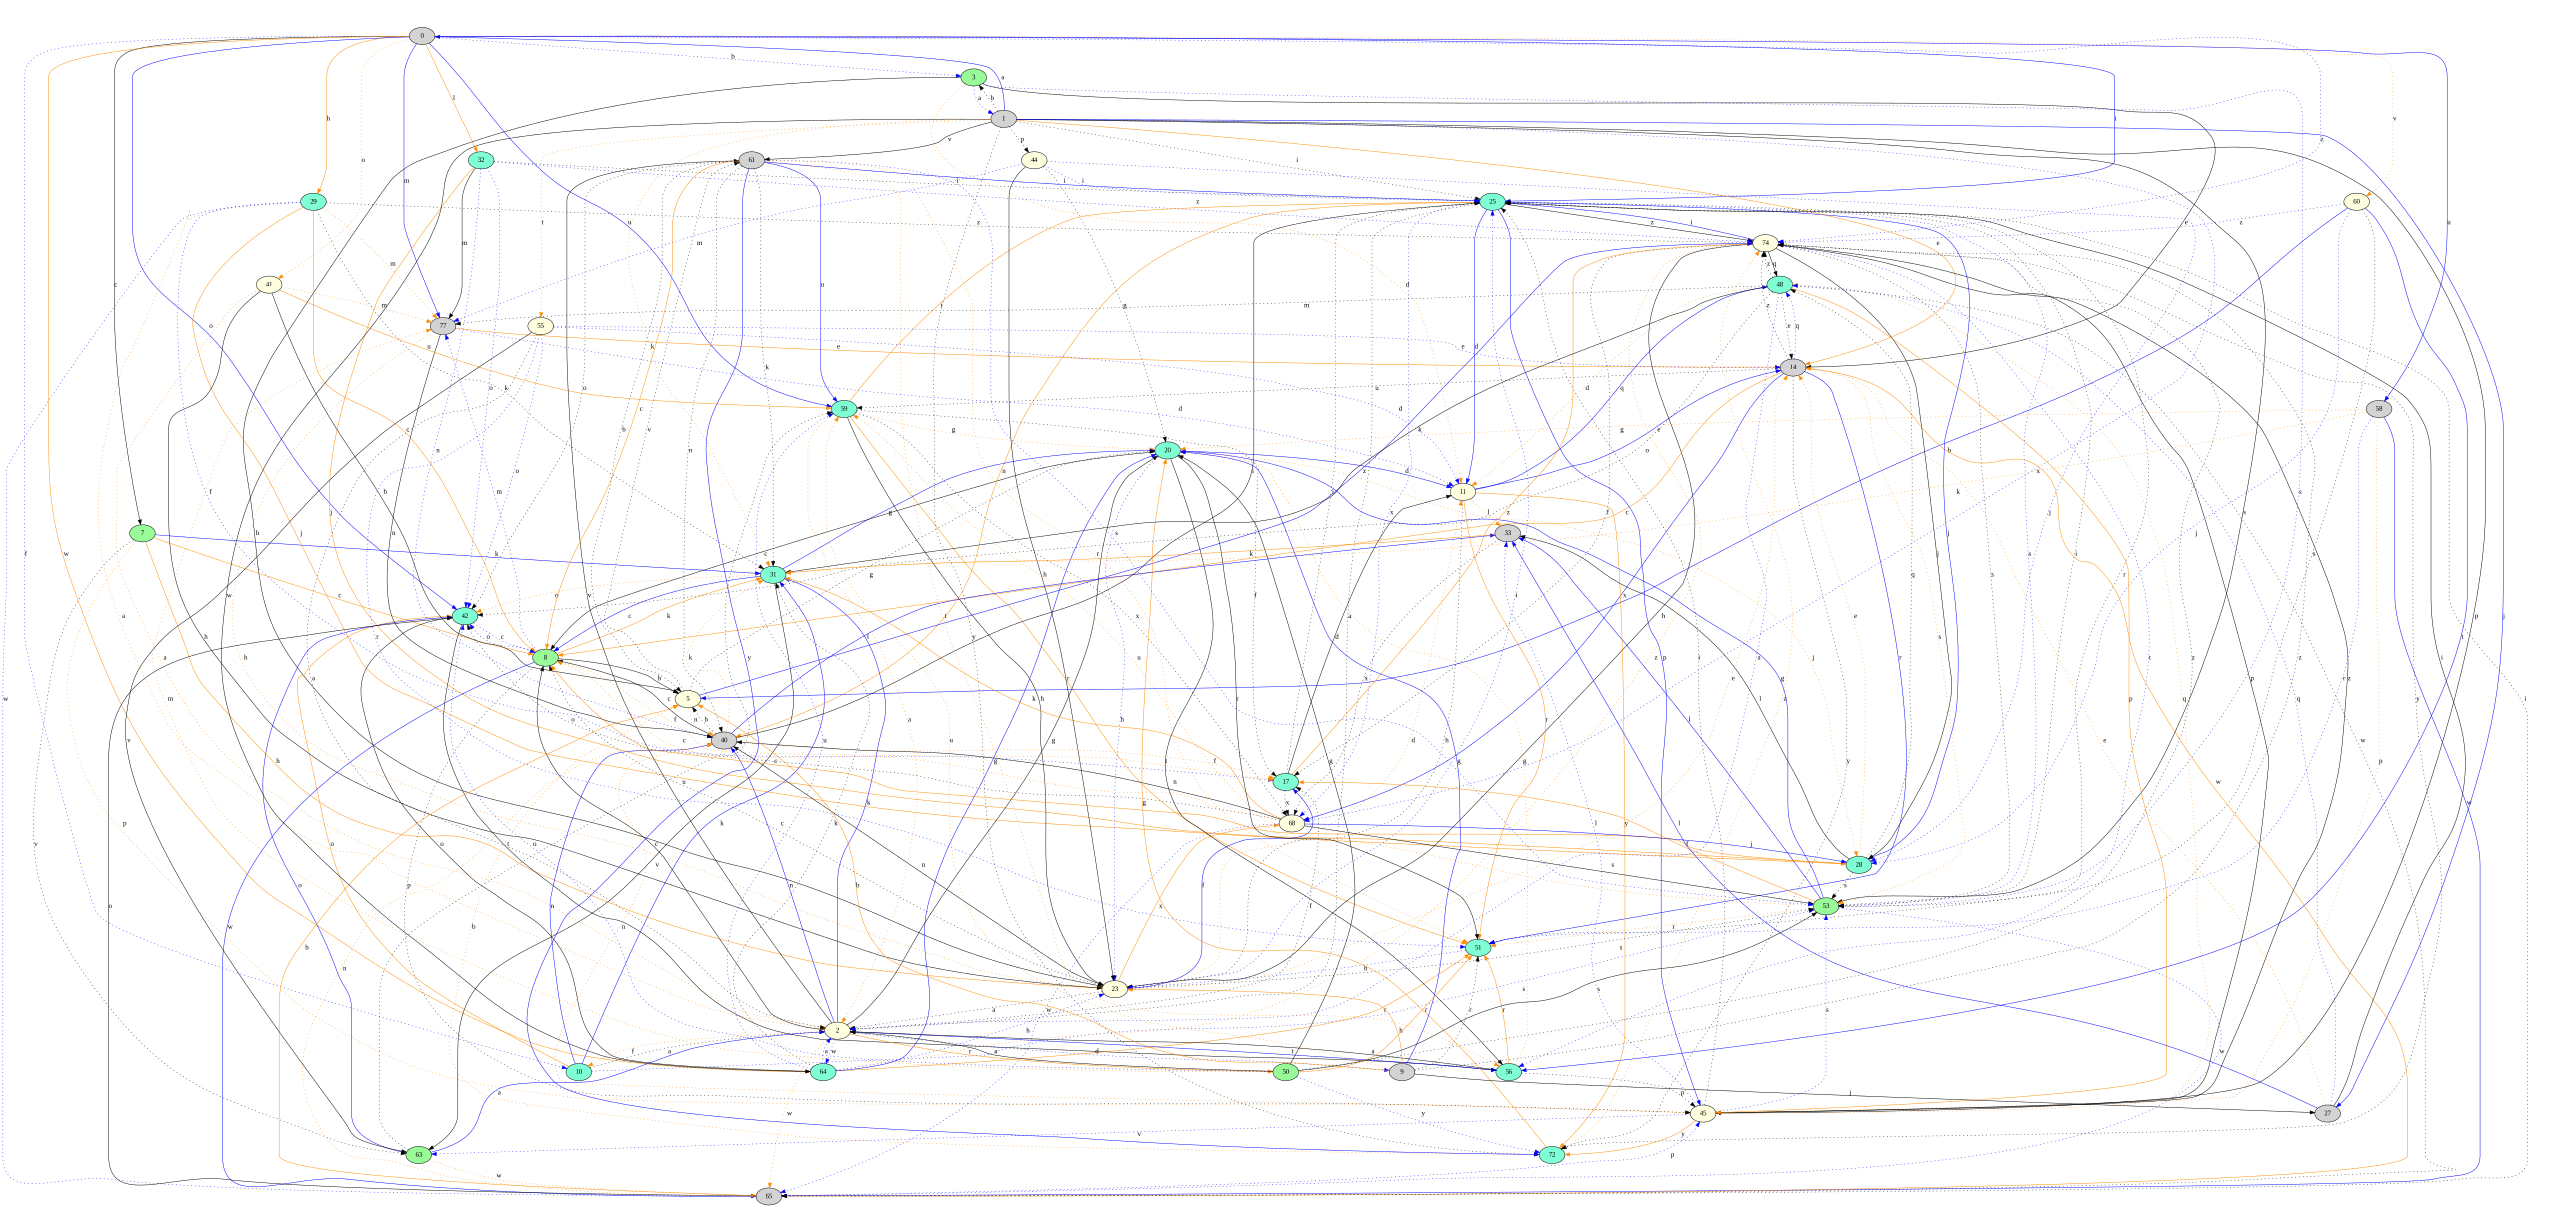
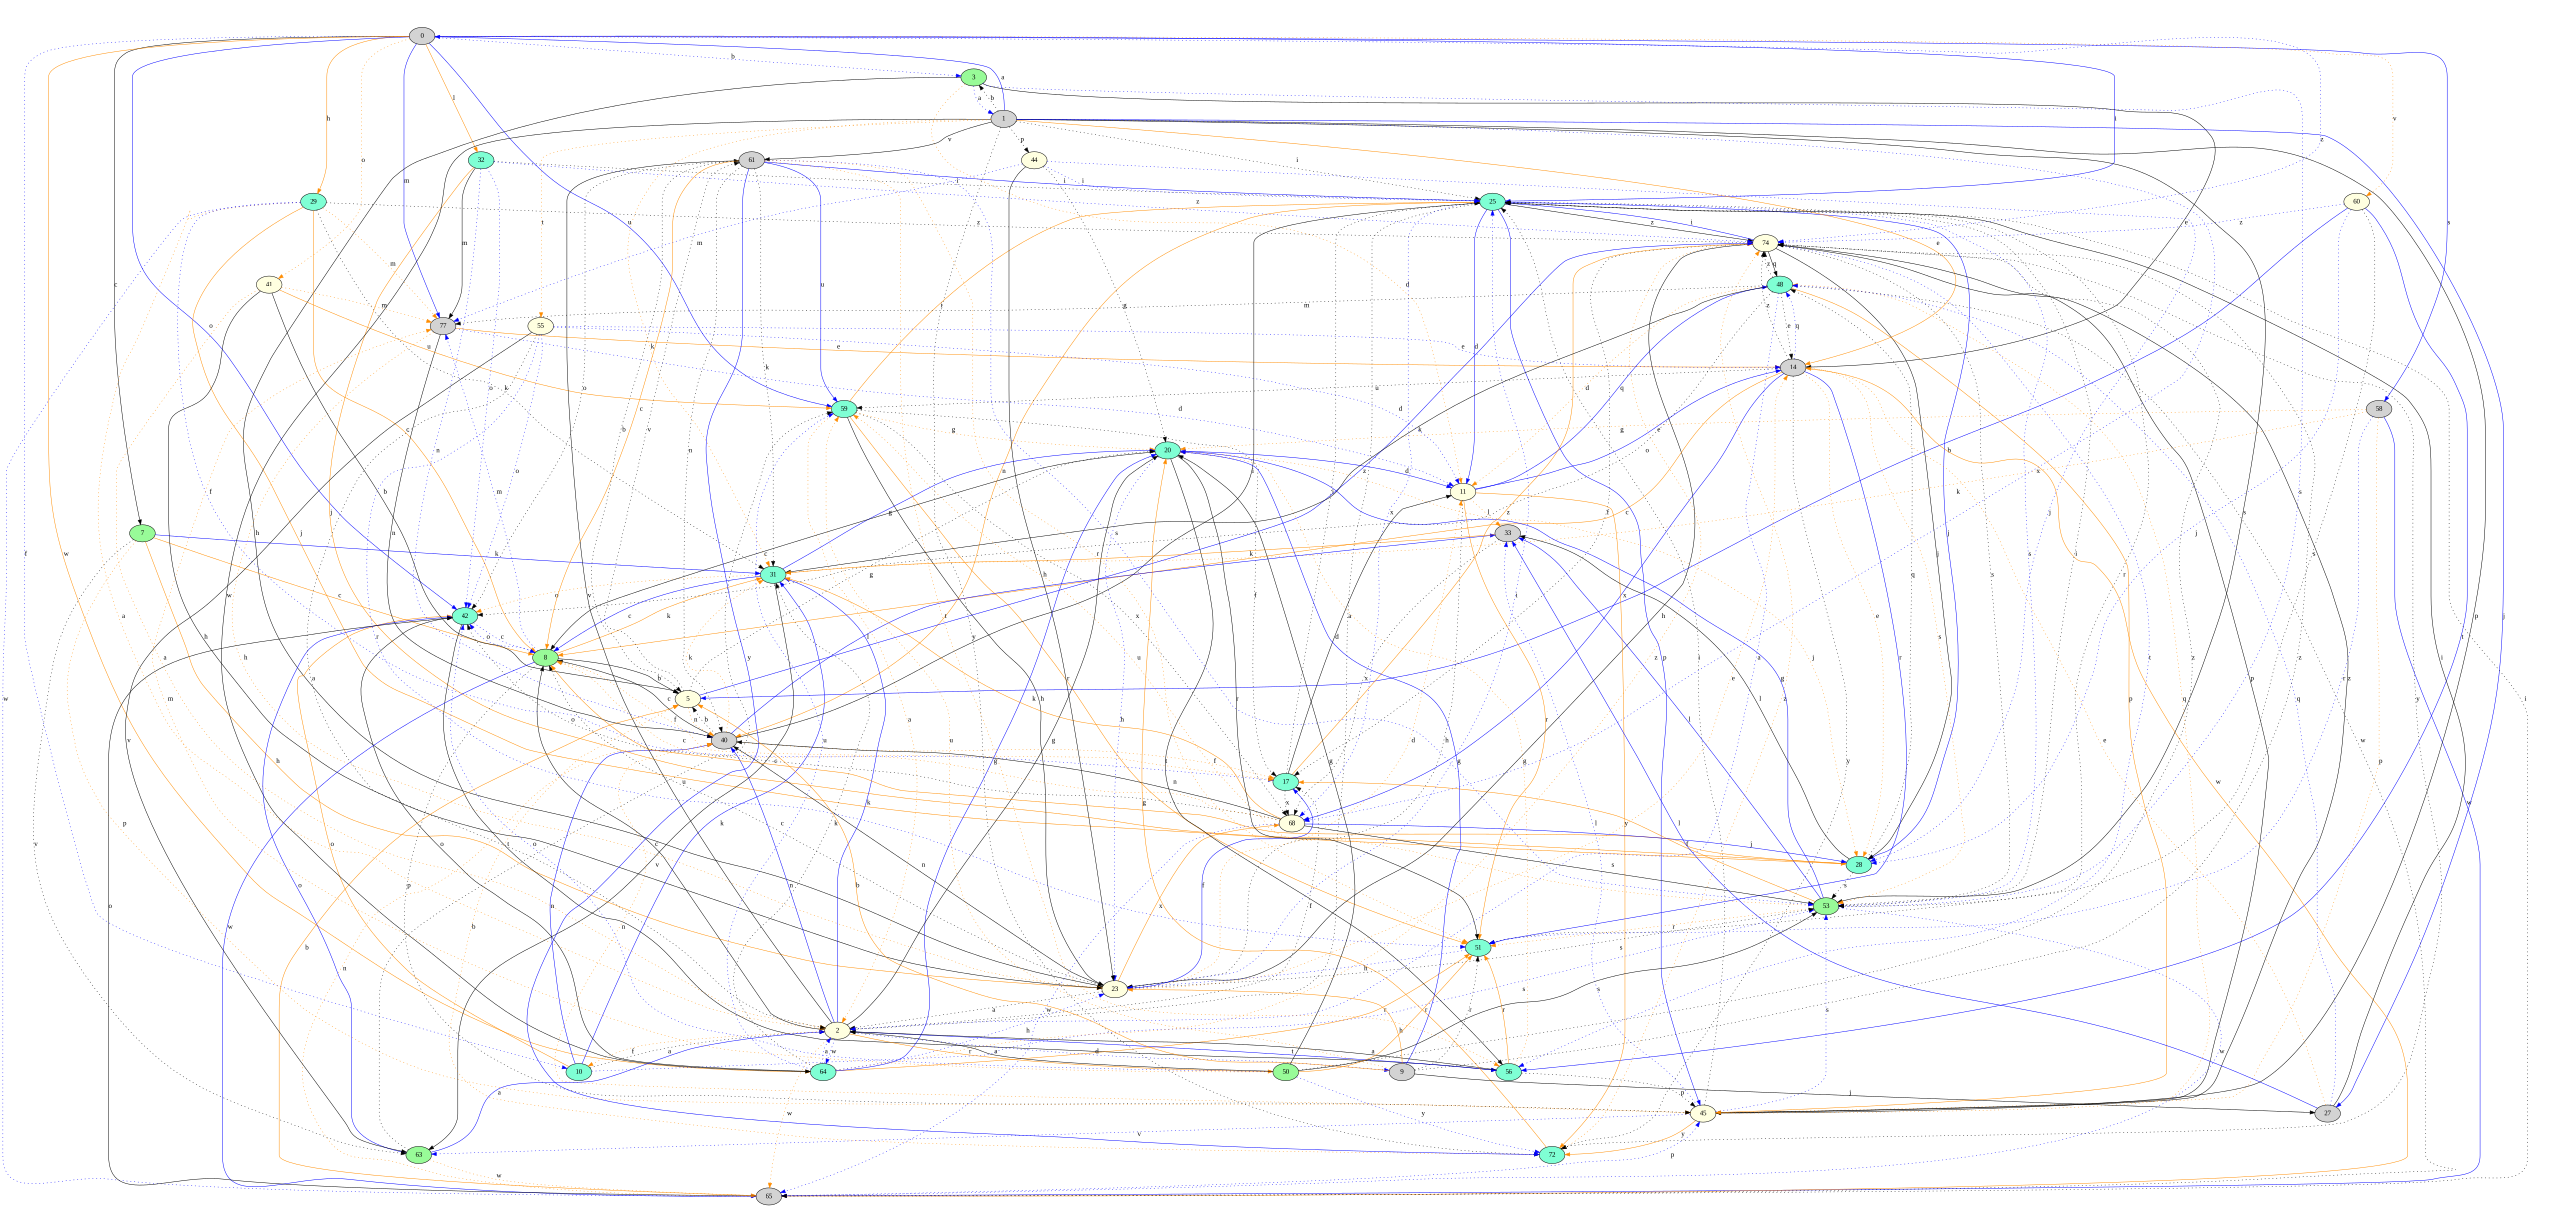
(2449, 222) -> (2449, 222)
(1851, 615) -> (1870, 606)
